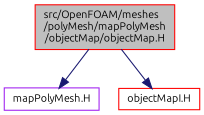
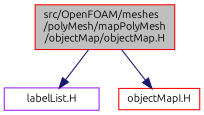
(52, 99) -> (52, 99)
